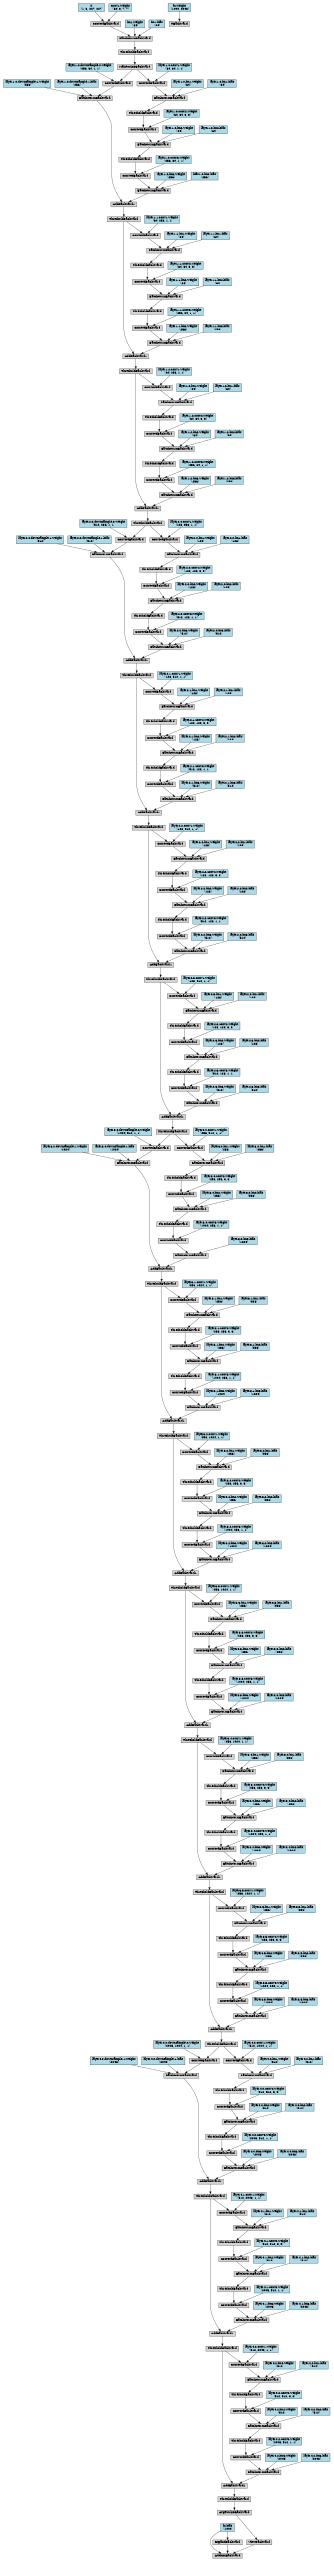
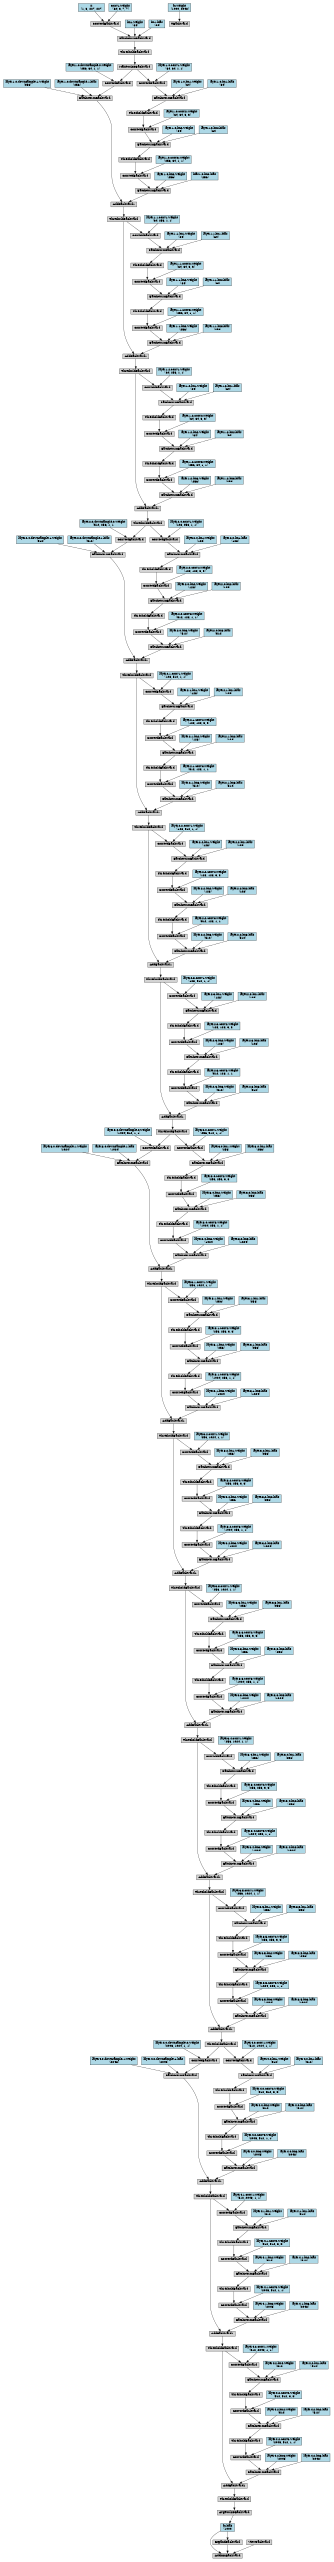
none -> (209, 1241)
(246, 2527) -> (232, 2518)
